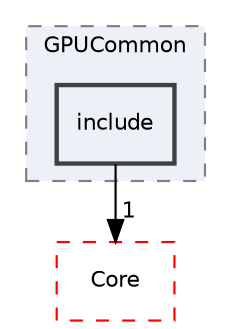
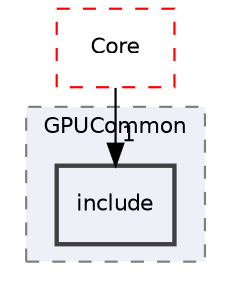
(116, 195) -> (116, 120)
